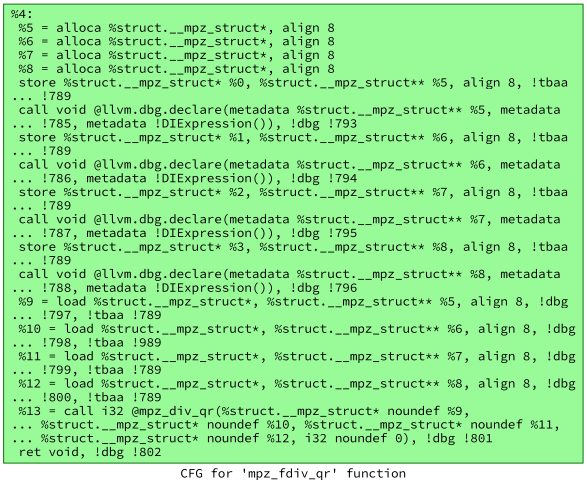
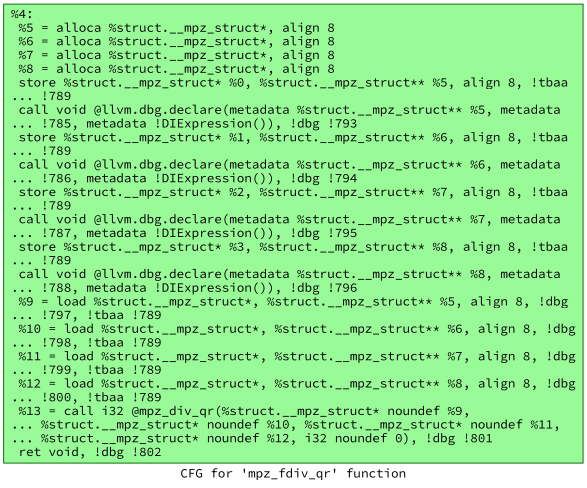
(87, 343) -> (87, 343)
